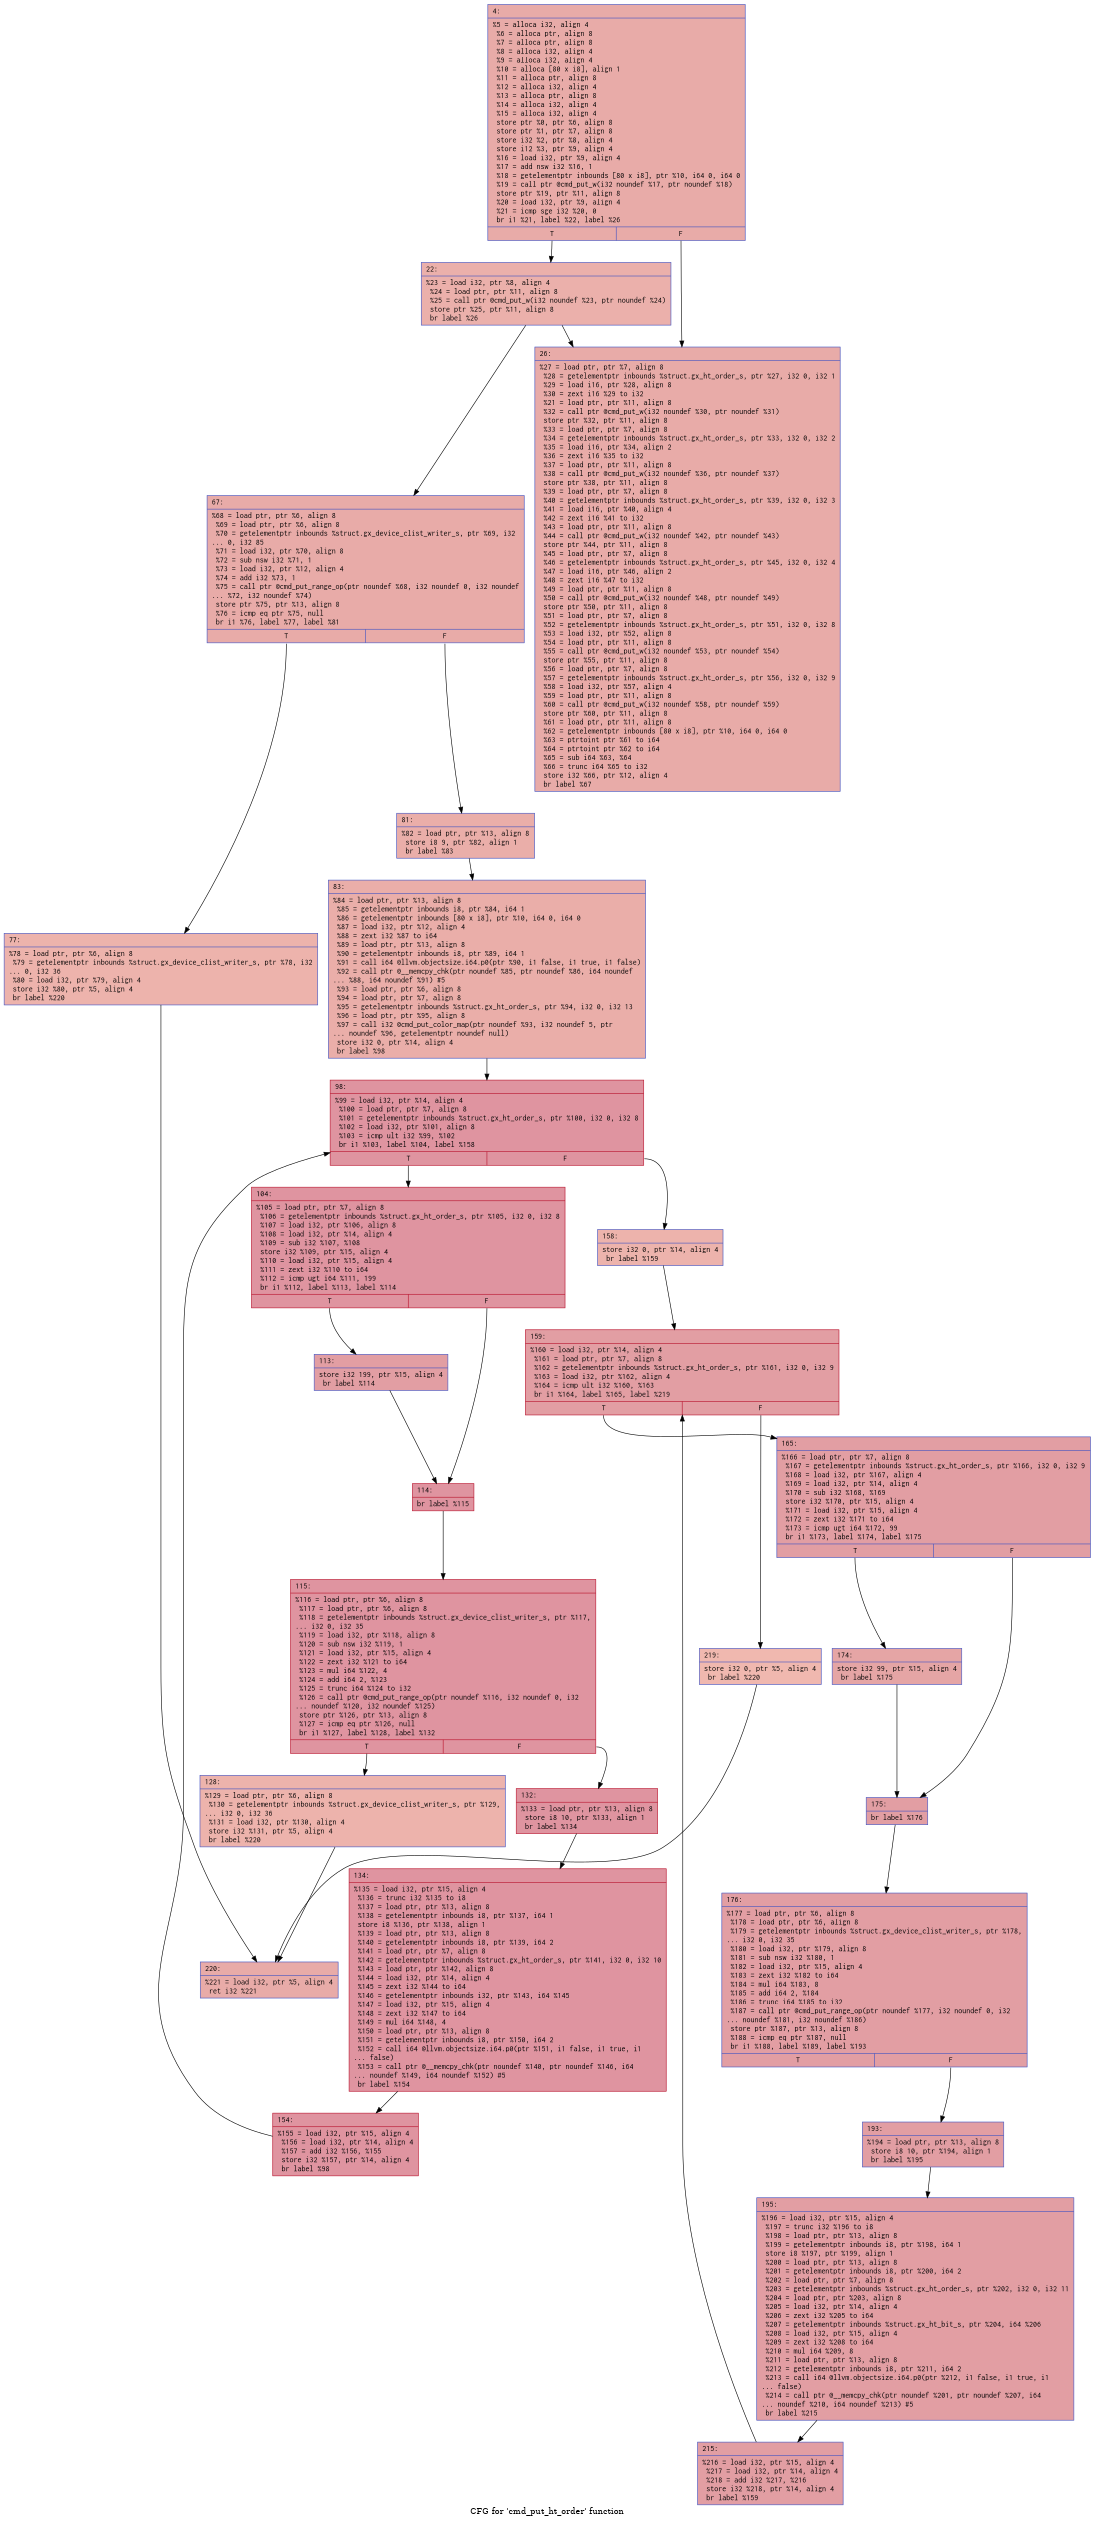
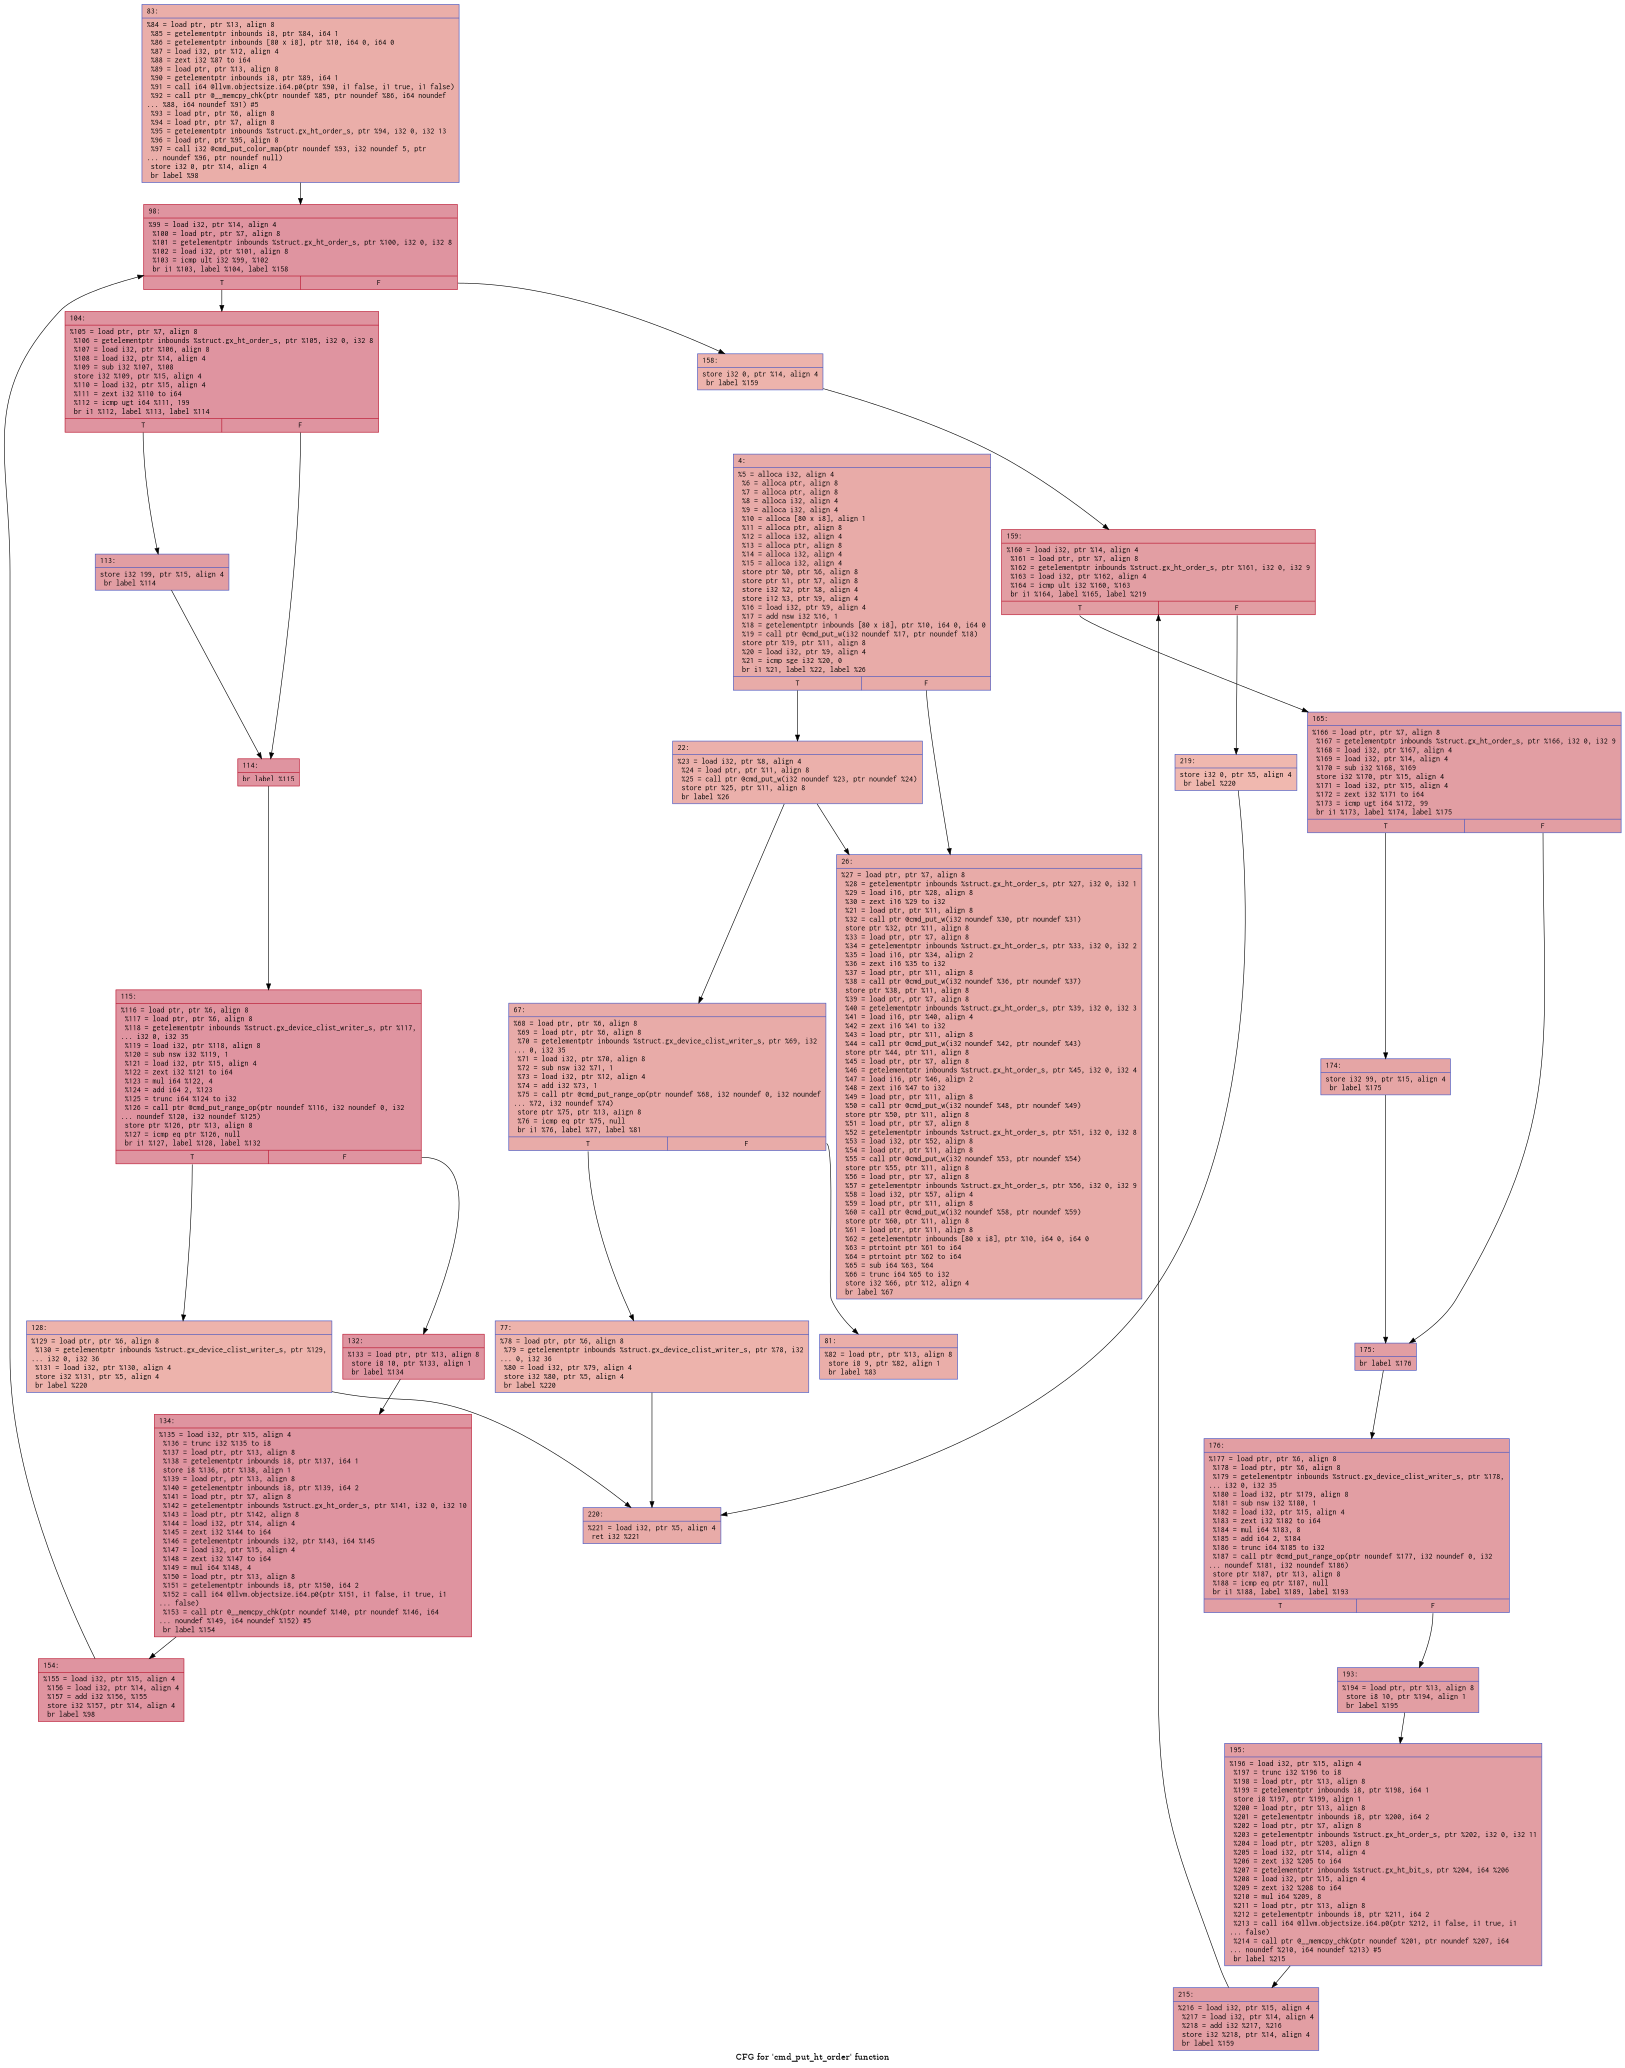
(238, 542) -> (540, 1050)
(470, 866) -> none
(421, 1033) -> (215, 158)
